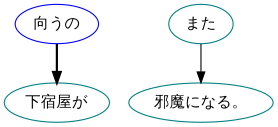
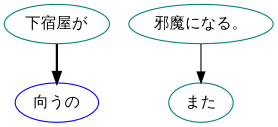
(57, 58) -> (57, 58)
(201, 58) -> (201, 58)
